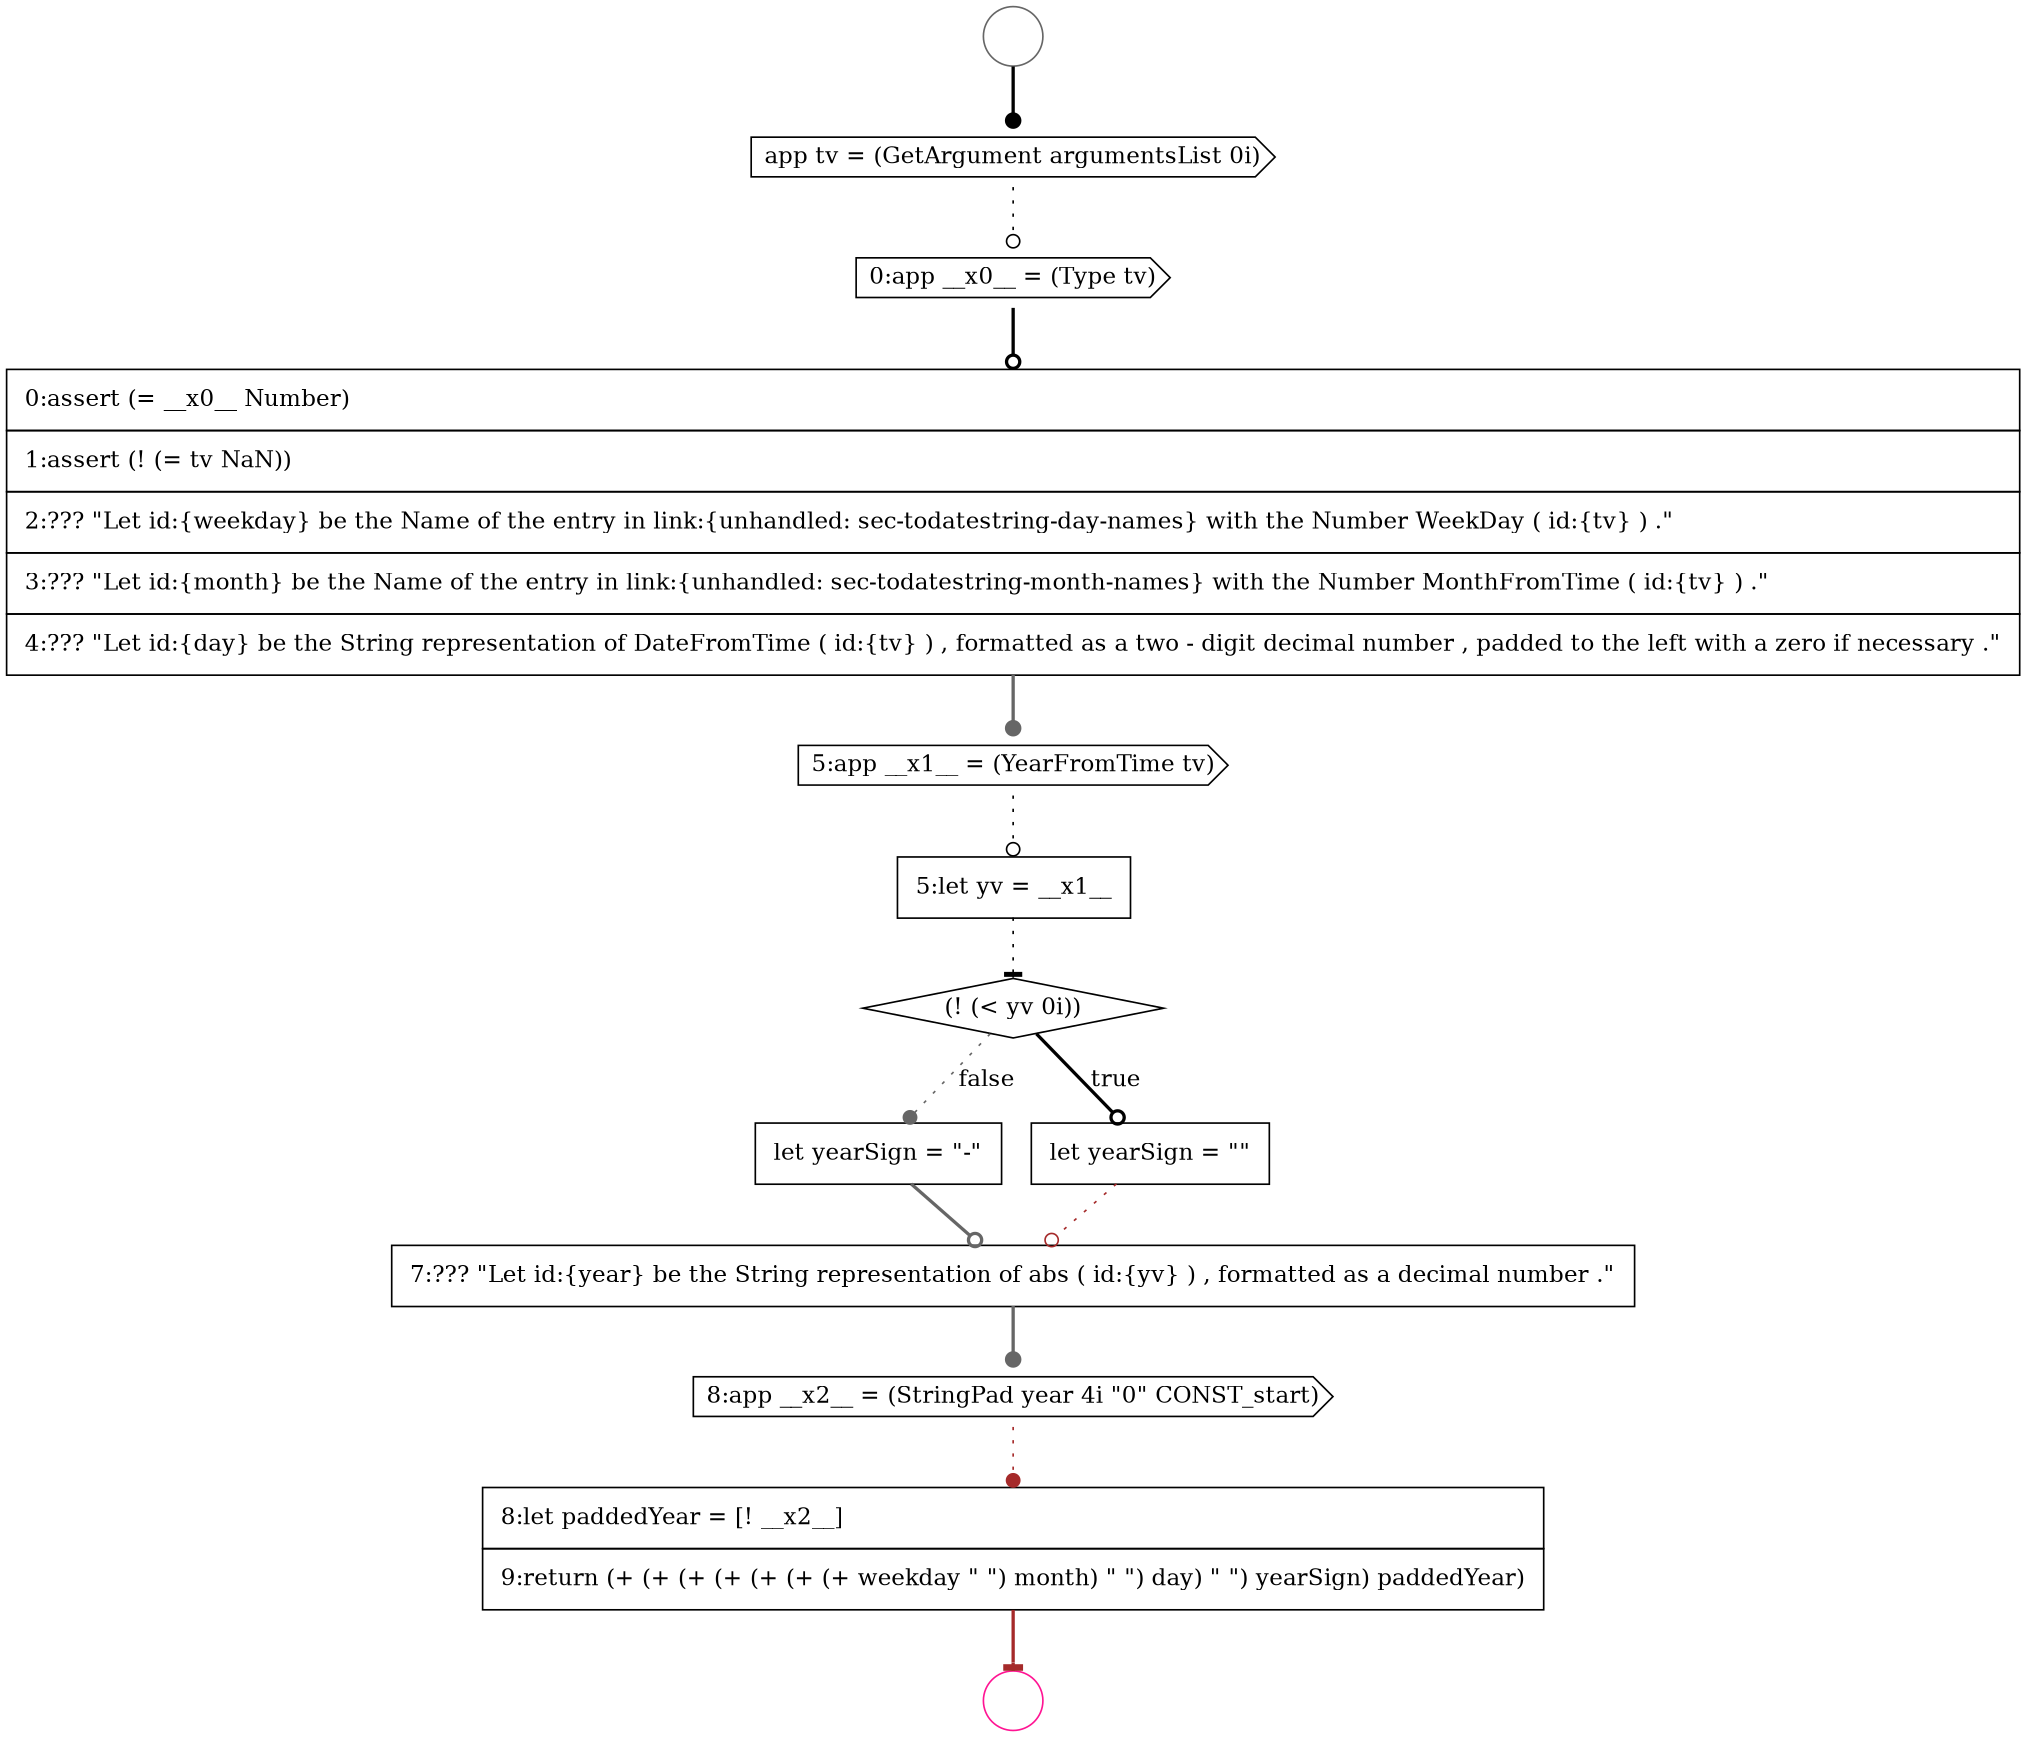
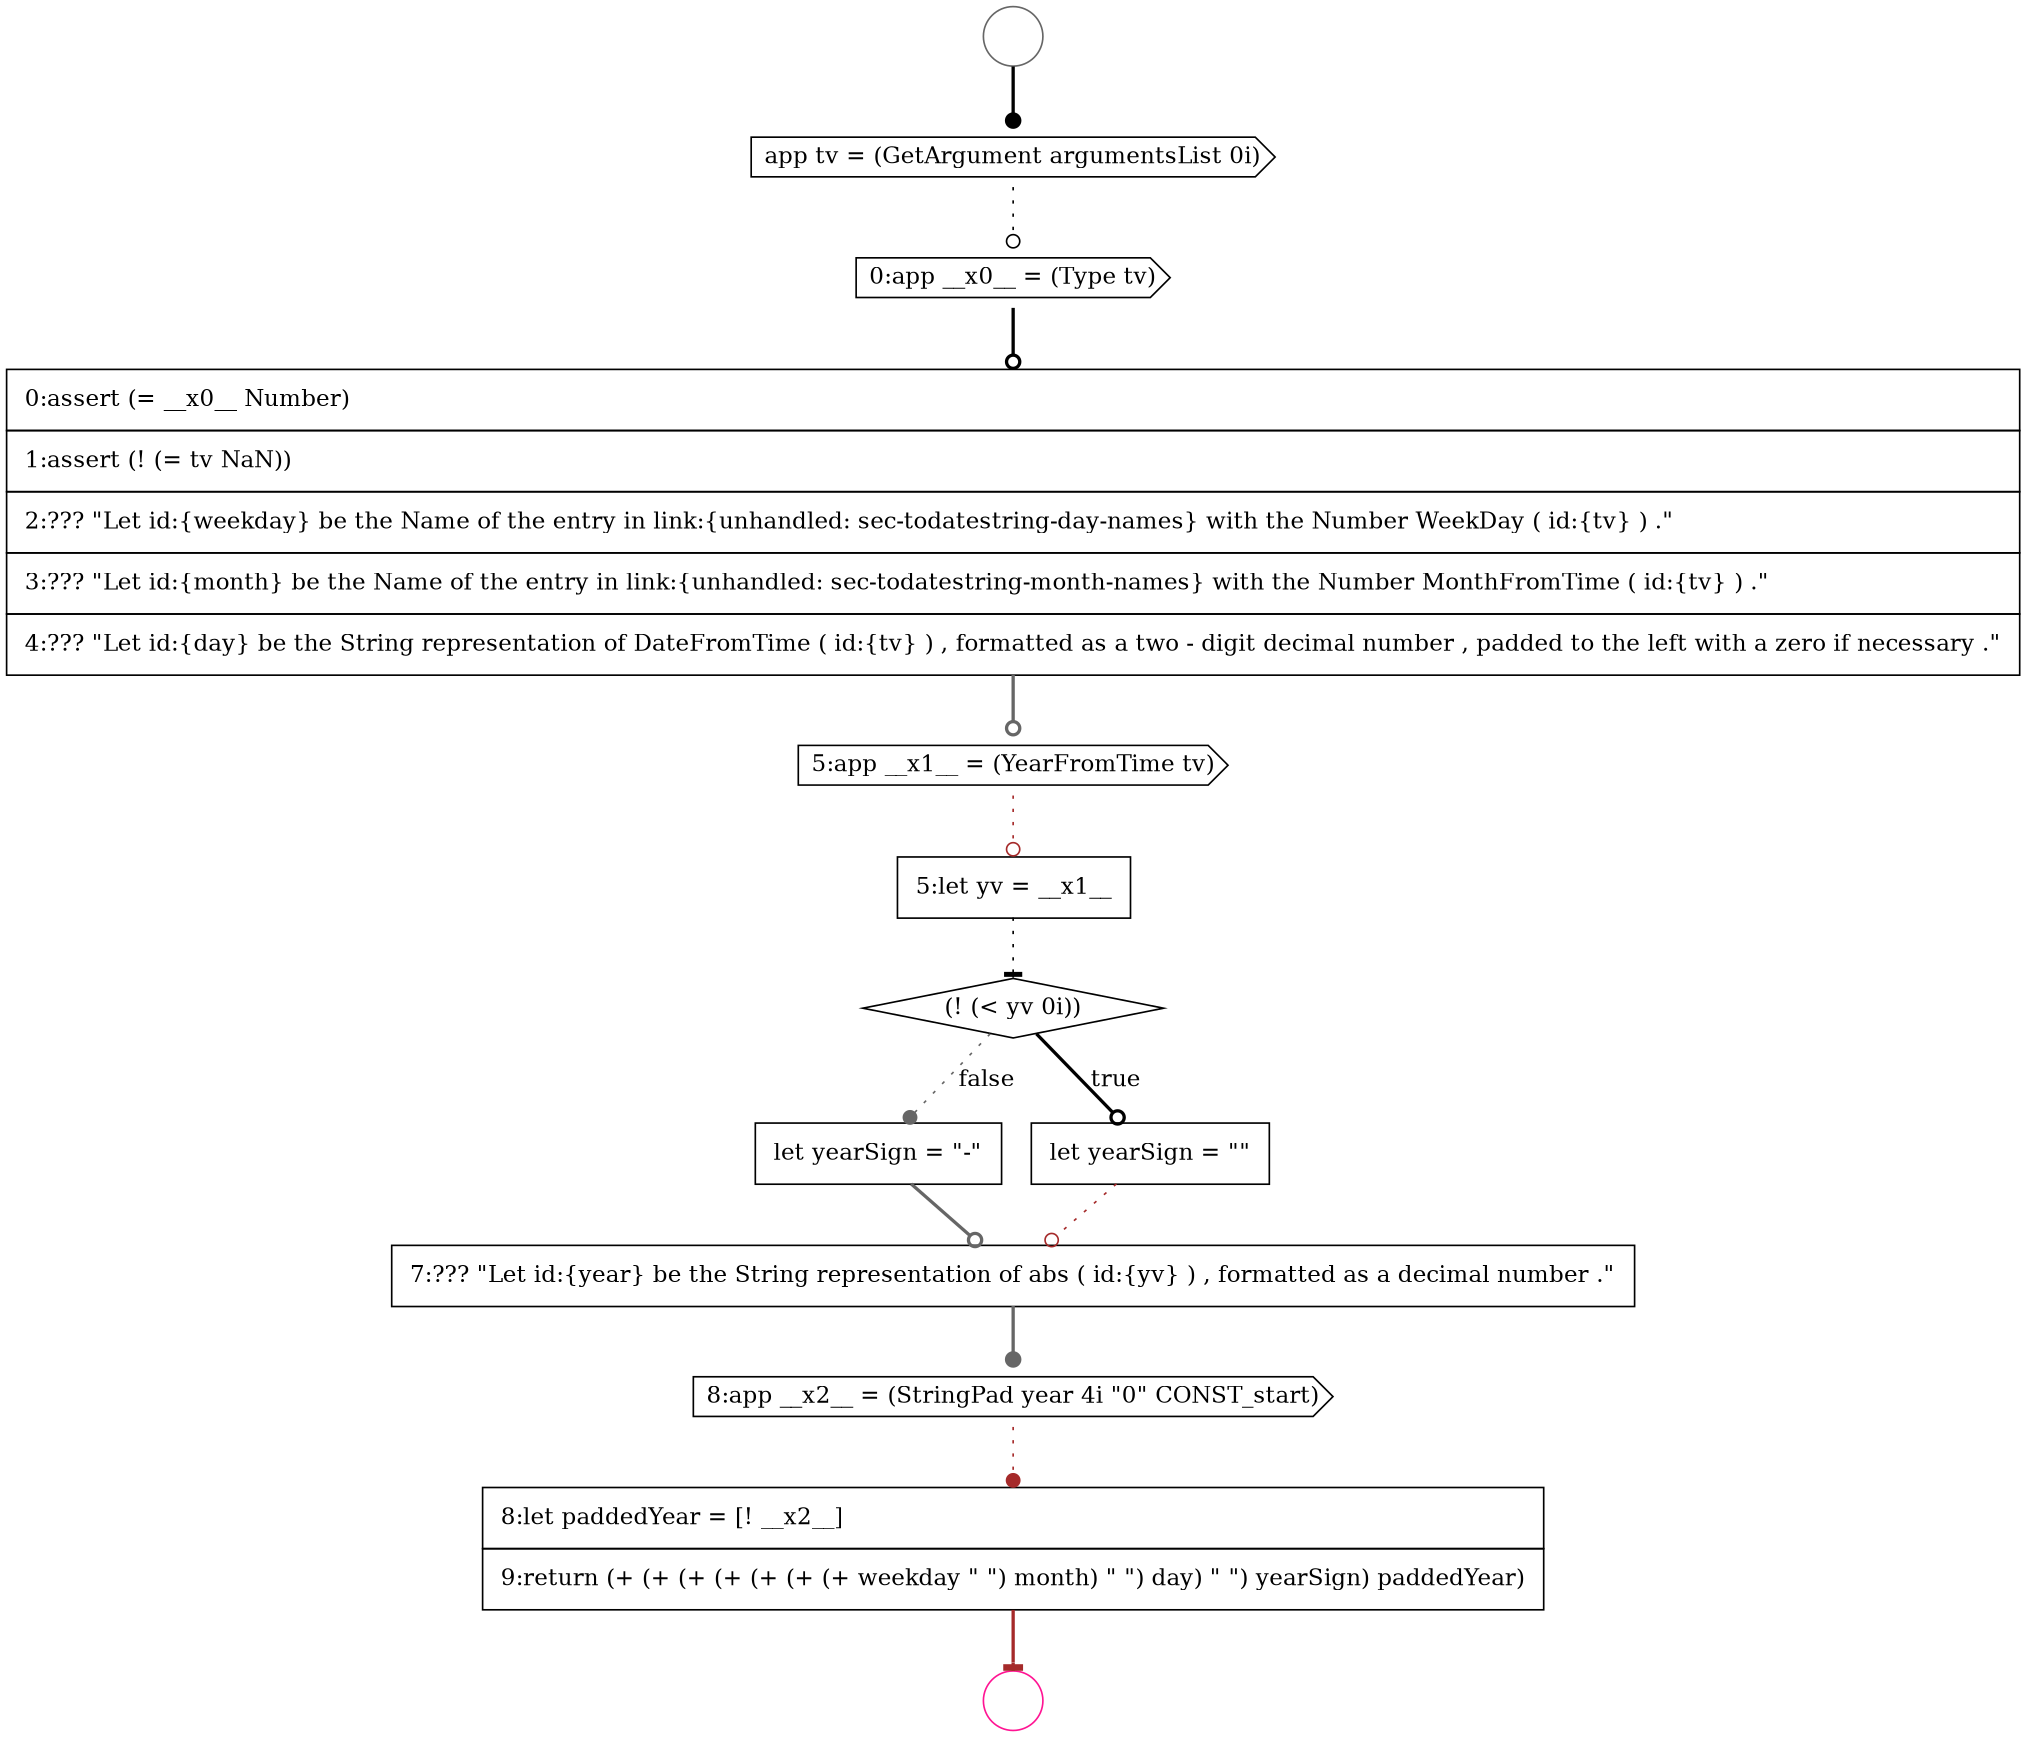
(1013, 698) -> (1013, 698)
(1013, 819) -> (1013, 819)
